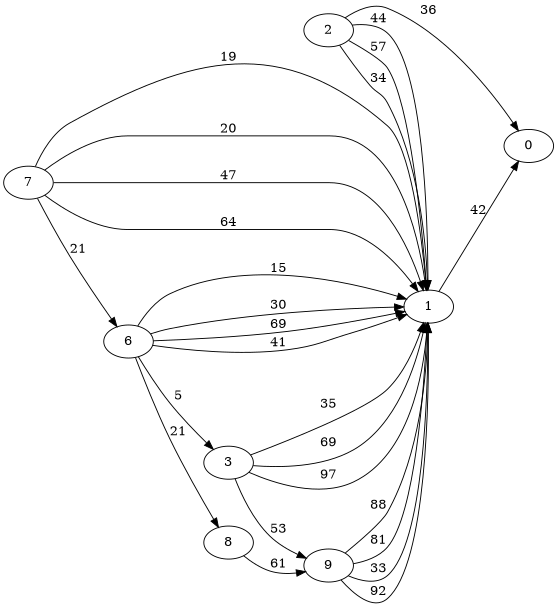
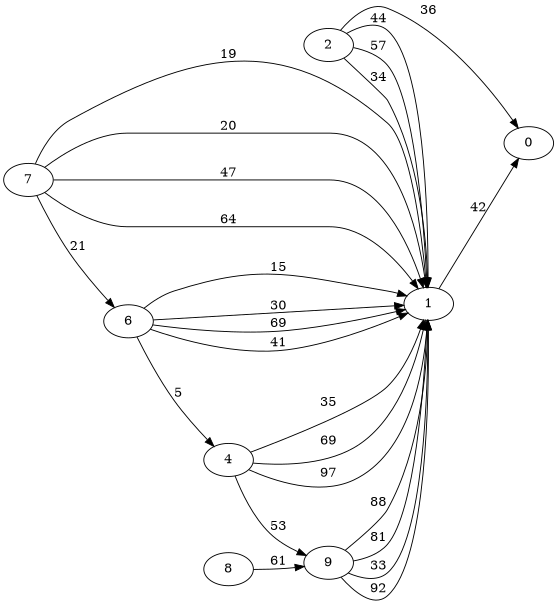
(171, 440) -> none
(229, 463) -> (229, 460)
